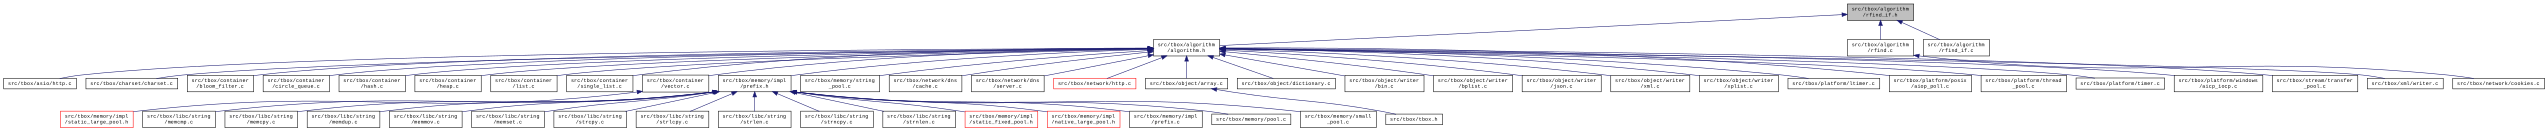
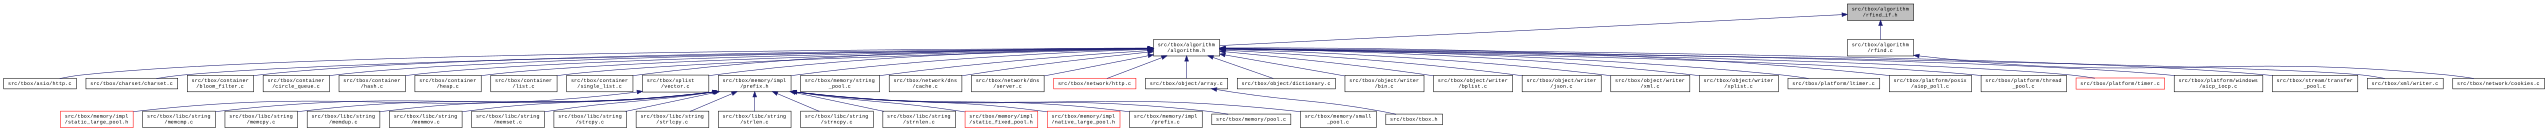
(1956, 48) -> none
(676, 84) -> (676, 84)
(2120, 84) -> (2120, 84)
